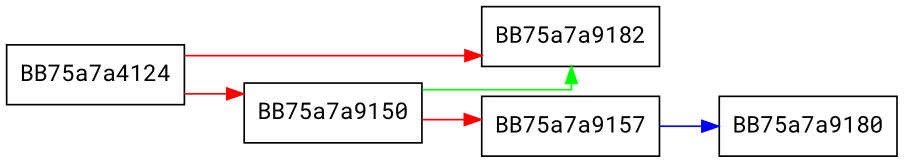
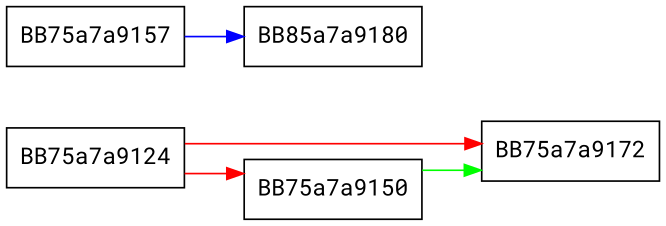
(571, 37) -> (571, 151)
(96, 75) -> (96, 158)
(443, 120) -> none
(808, 126) -> (333, 37)
